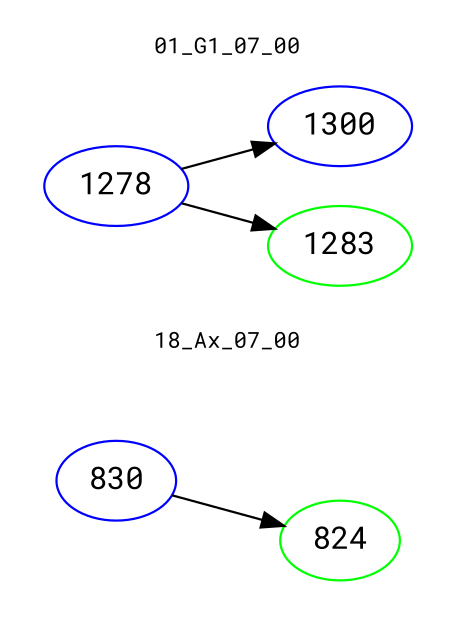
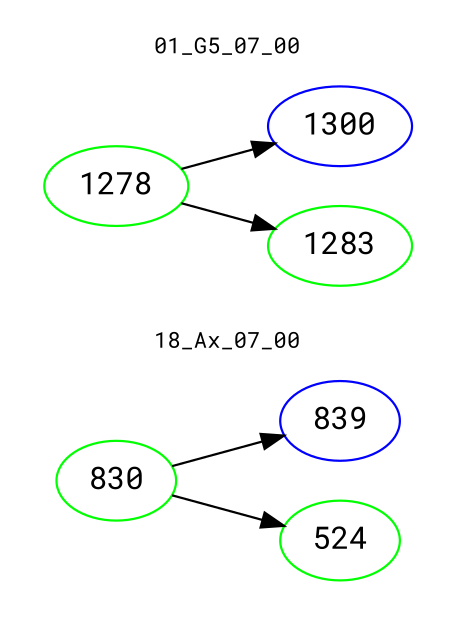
(228, 48) -> (228, 48)
(116, 186) -> (116, 186)
none -> (340, 421)
(116, 481) -> (116, 481)
(340, 541) -> (340, 541)
